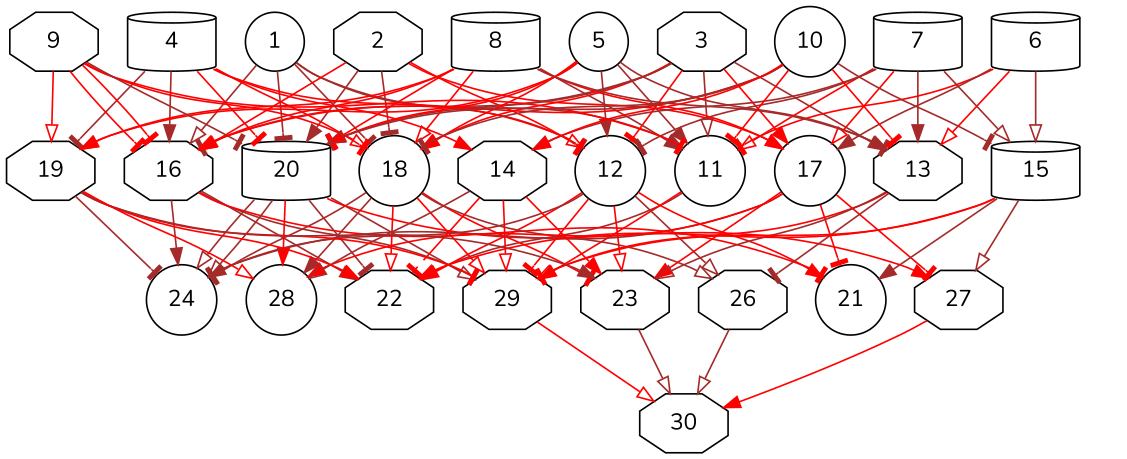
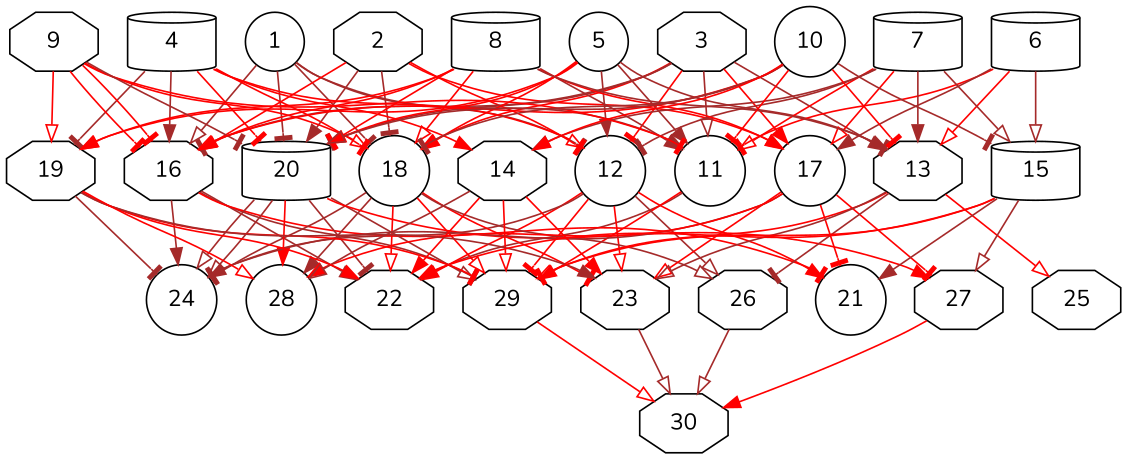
(451, 229) -> (451, 229)
(725, 230) -> (725, 230)
none -> (1077, 300)
